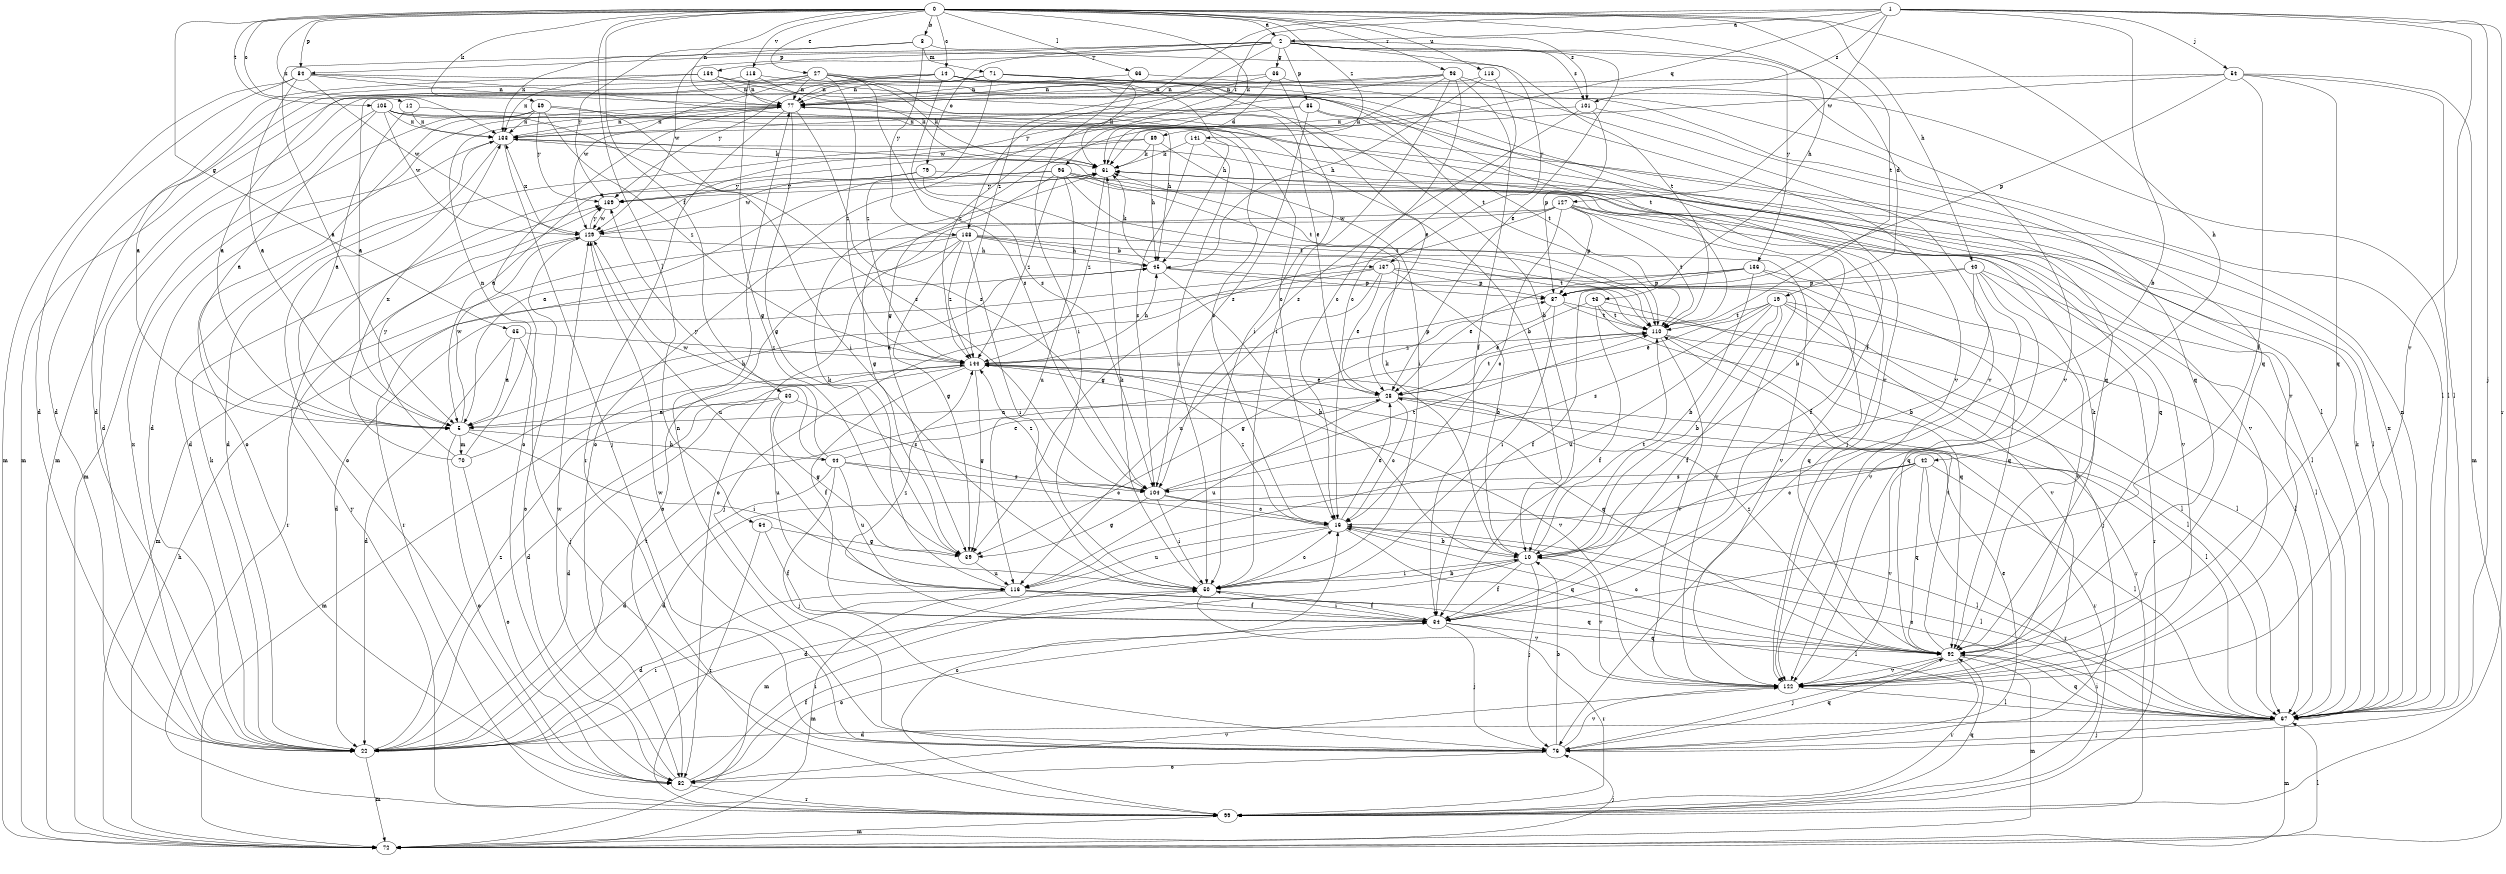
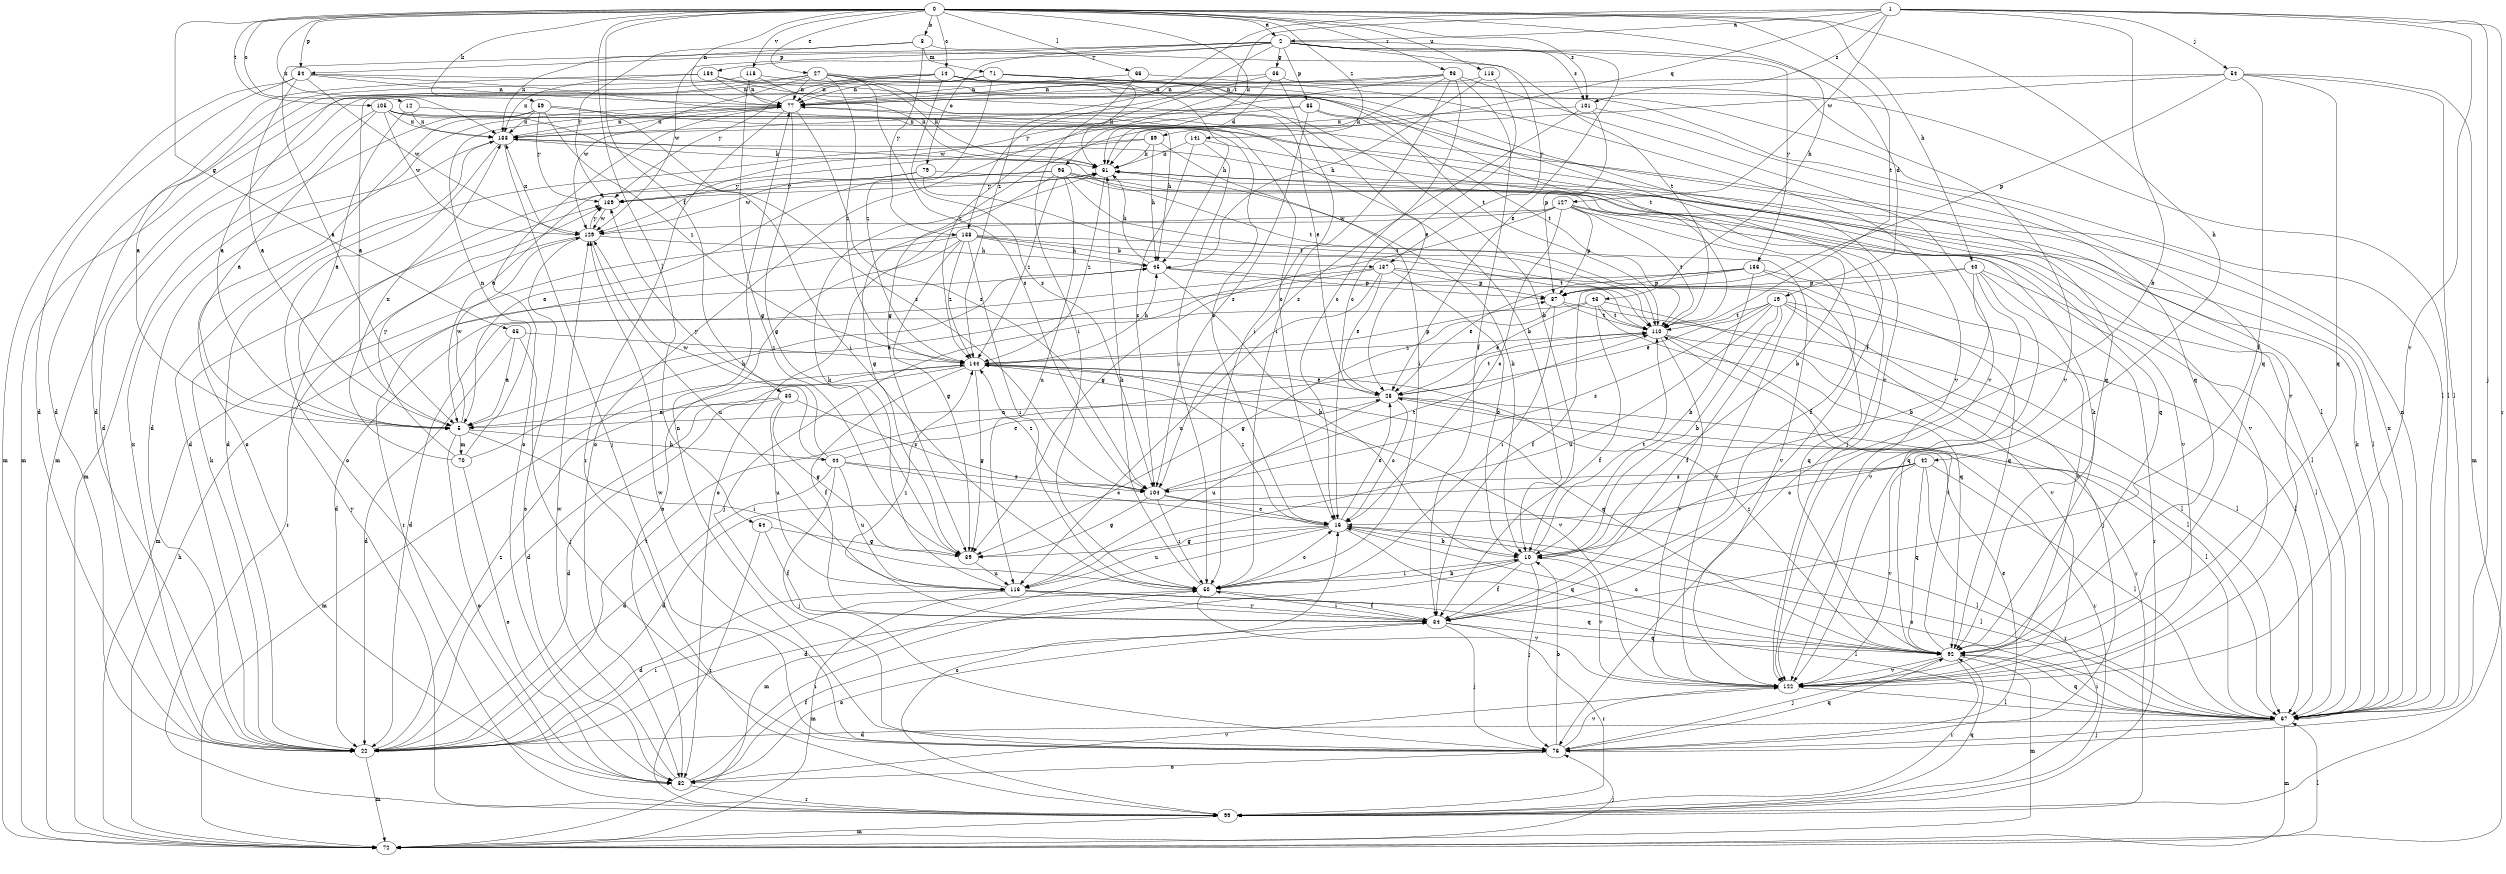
(1390, 302) -> (1427, 261)
none -> (818, 319)
none -> (1156, 548)
(1252, 606) -> (1252, 606)
